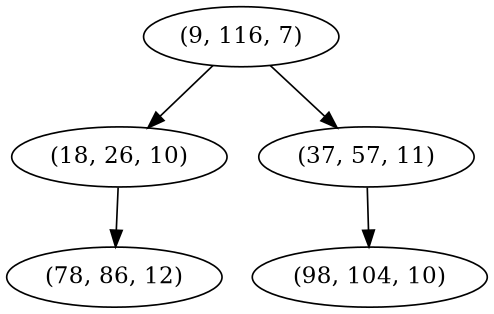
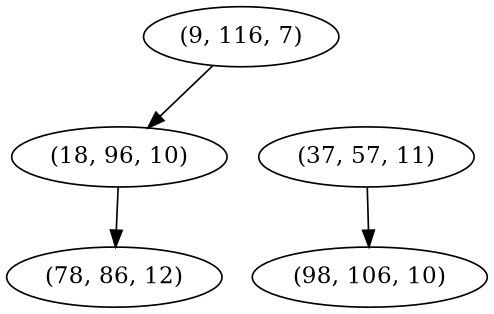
(297, 91) -> none
(119, 157) -> (119, 157)
(370, 277) -> (370, 277)
